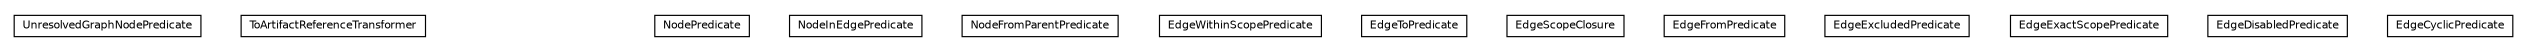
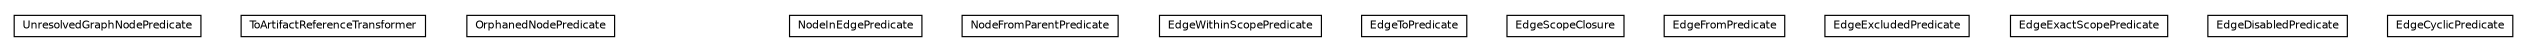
none -> (540, 26)
(702, 26) -> none
